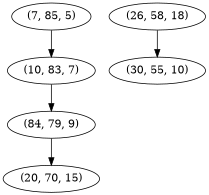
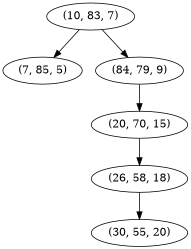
(51, 40) -> (69, 41)
(157, 71) -> (139, 233)
none -> (139, 148)
